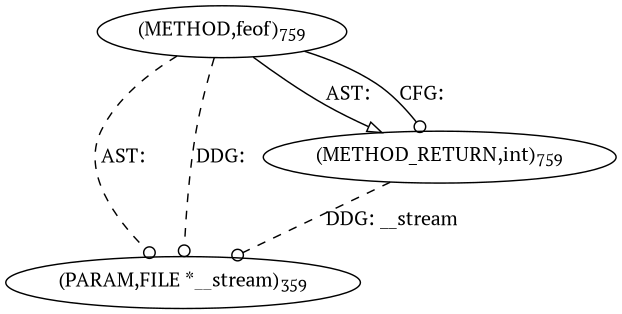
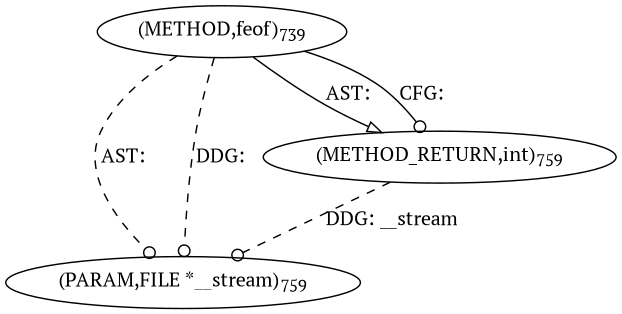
(293, 30) -> (293, 30)
(294, 280) -> (294, 280)
